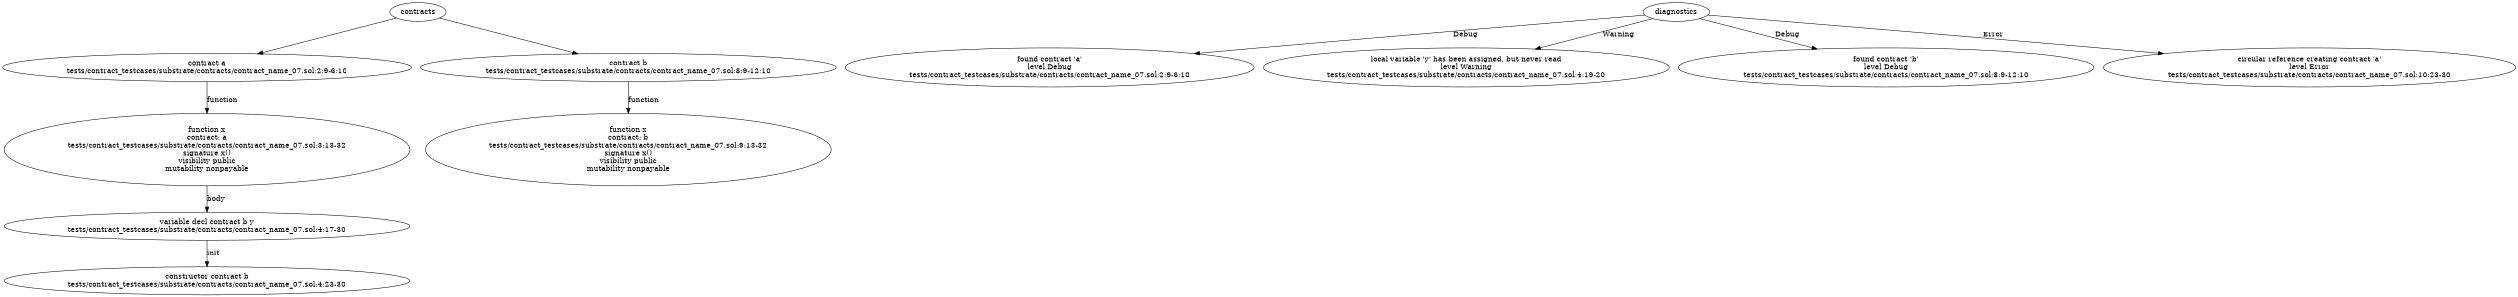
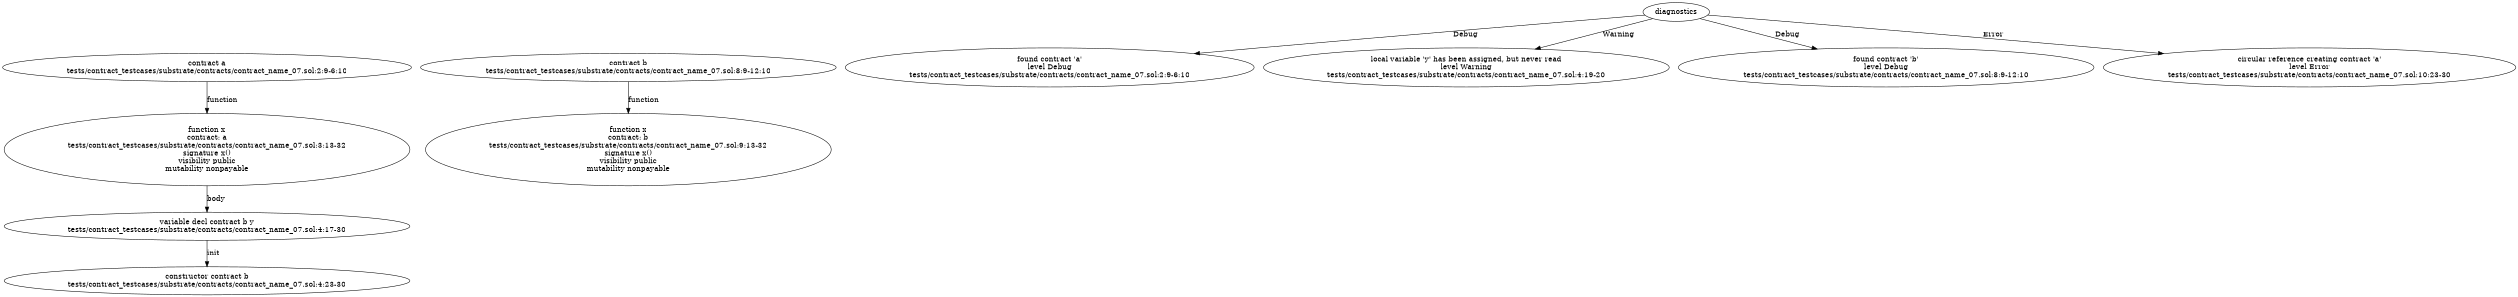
(418, 12) -> none
